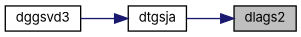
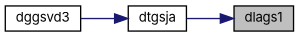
(265, 19) -> (264, 19)
